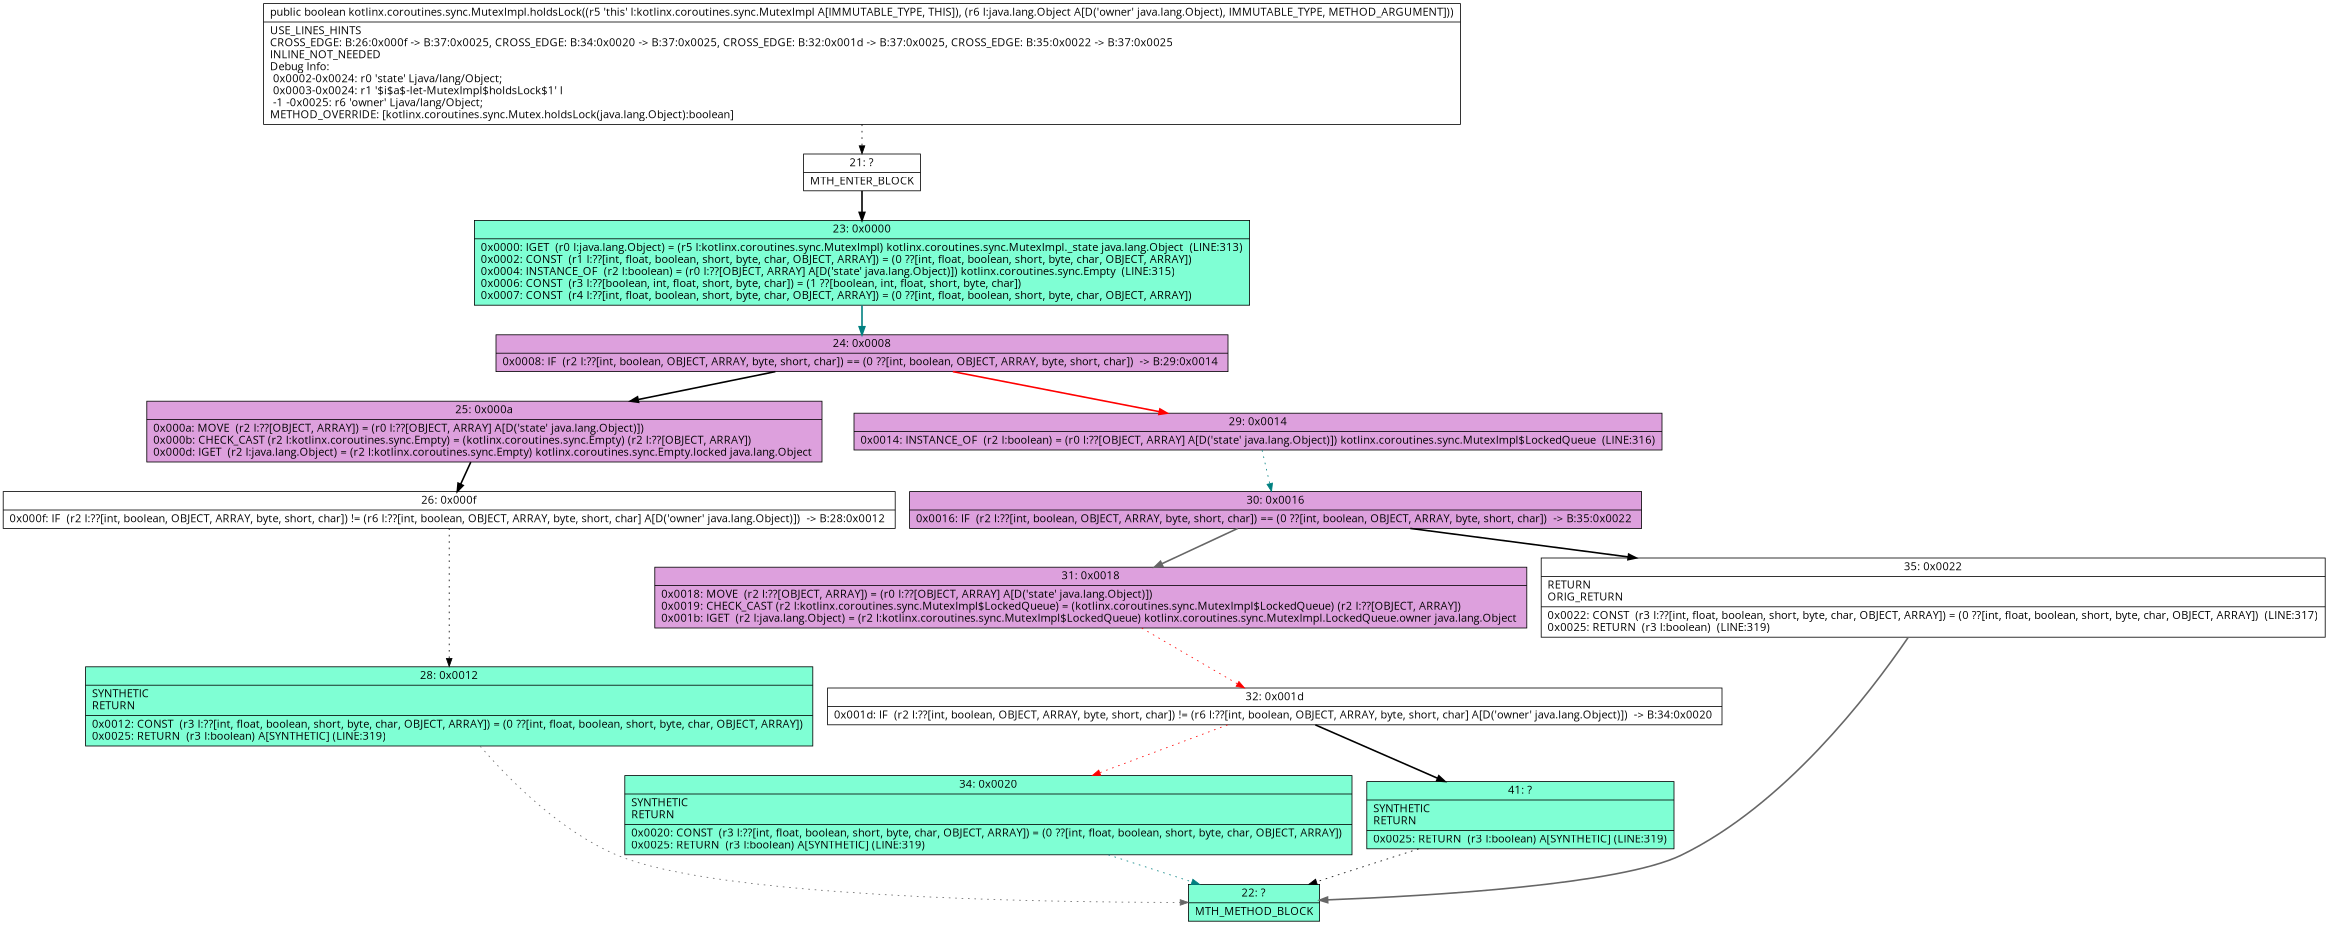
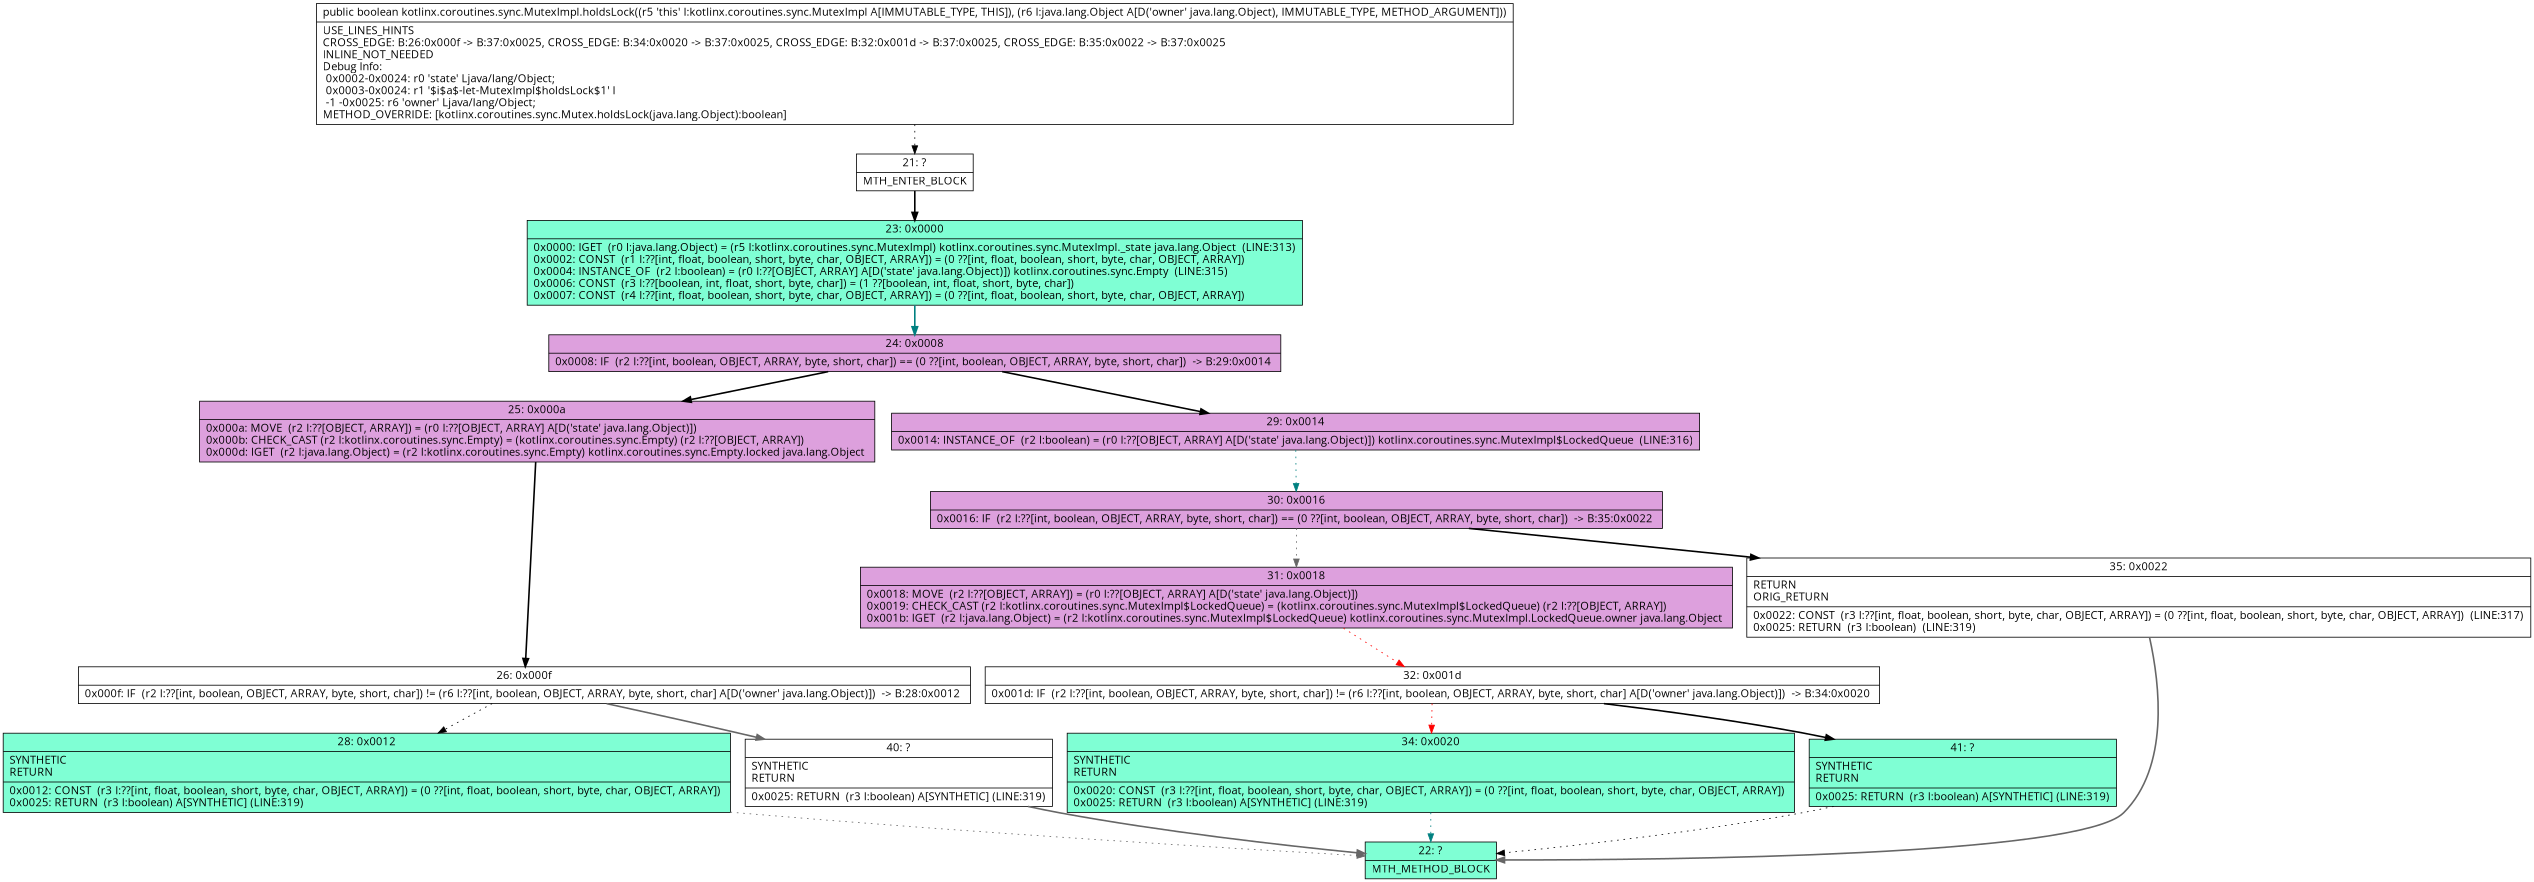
(1056, 392) -> (1101, 392)
(1200, 546) -> (1296, 544)
none -> (899, 773)
